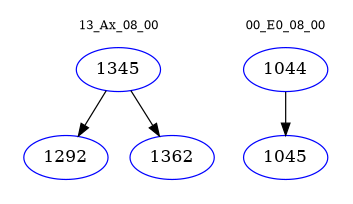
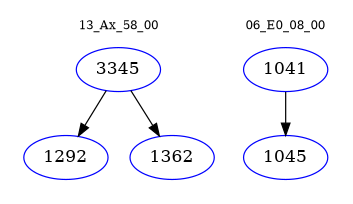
(119, 26) -> (119, 26)
(286, 26) -> (286, 26)
(118, 70) -> (118, 70)
(286, 70) -> (286, 70)
